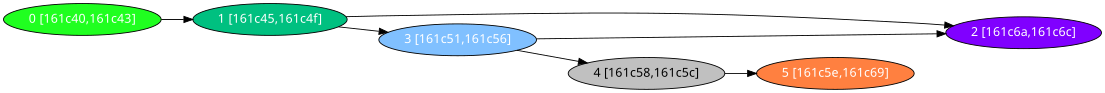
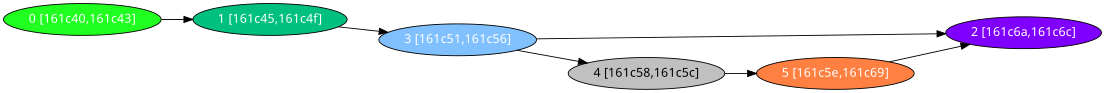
(645, 13) -> (925, 54)
